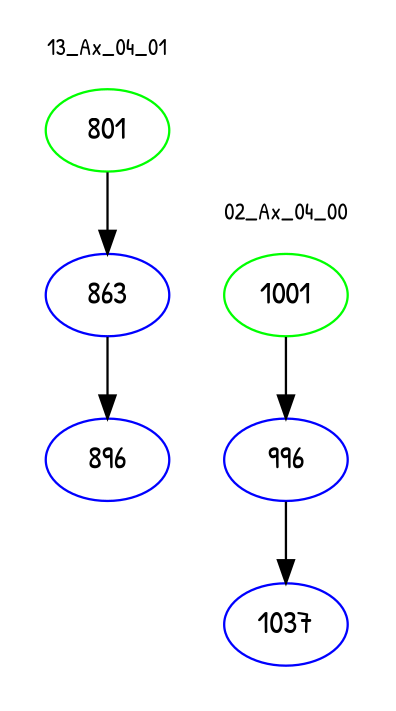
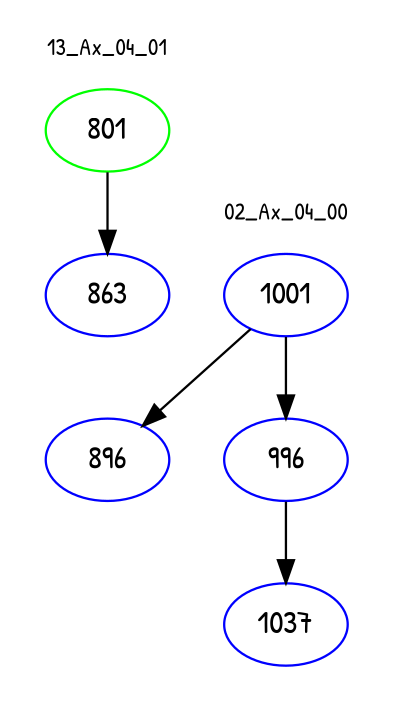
(286, 295) -> (286, 295)
(108, 366) -> (221, 355)
